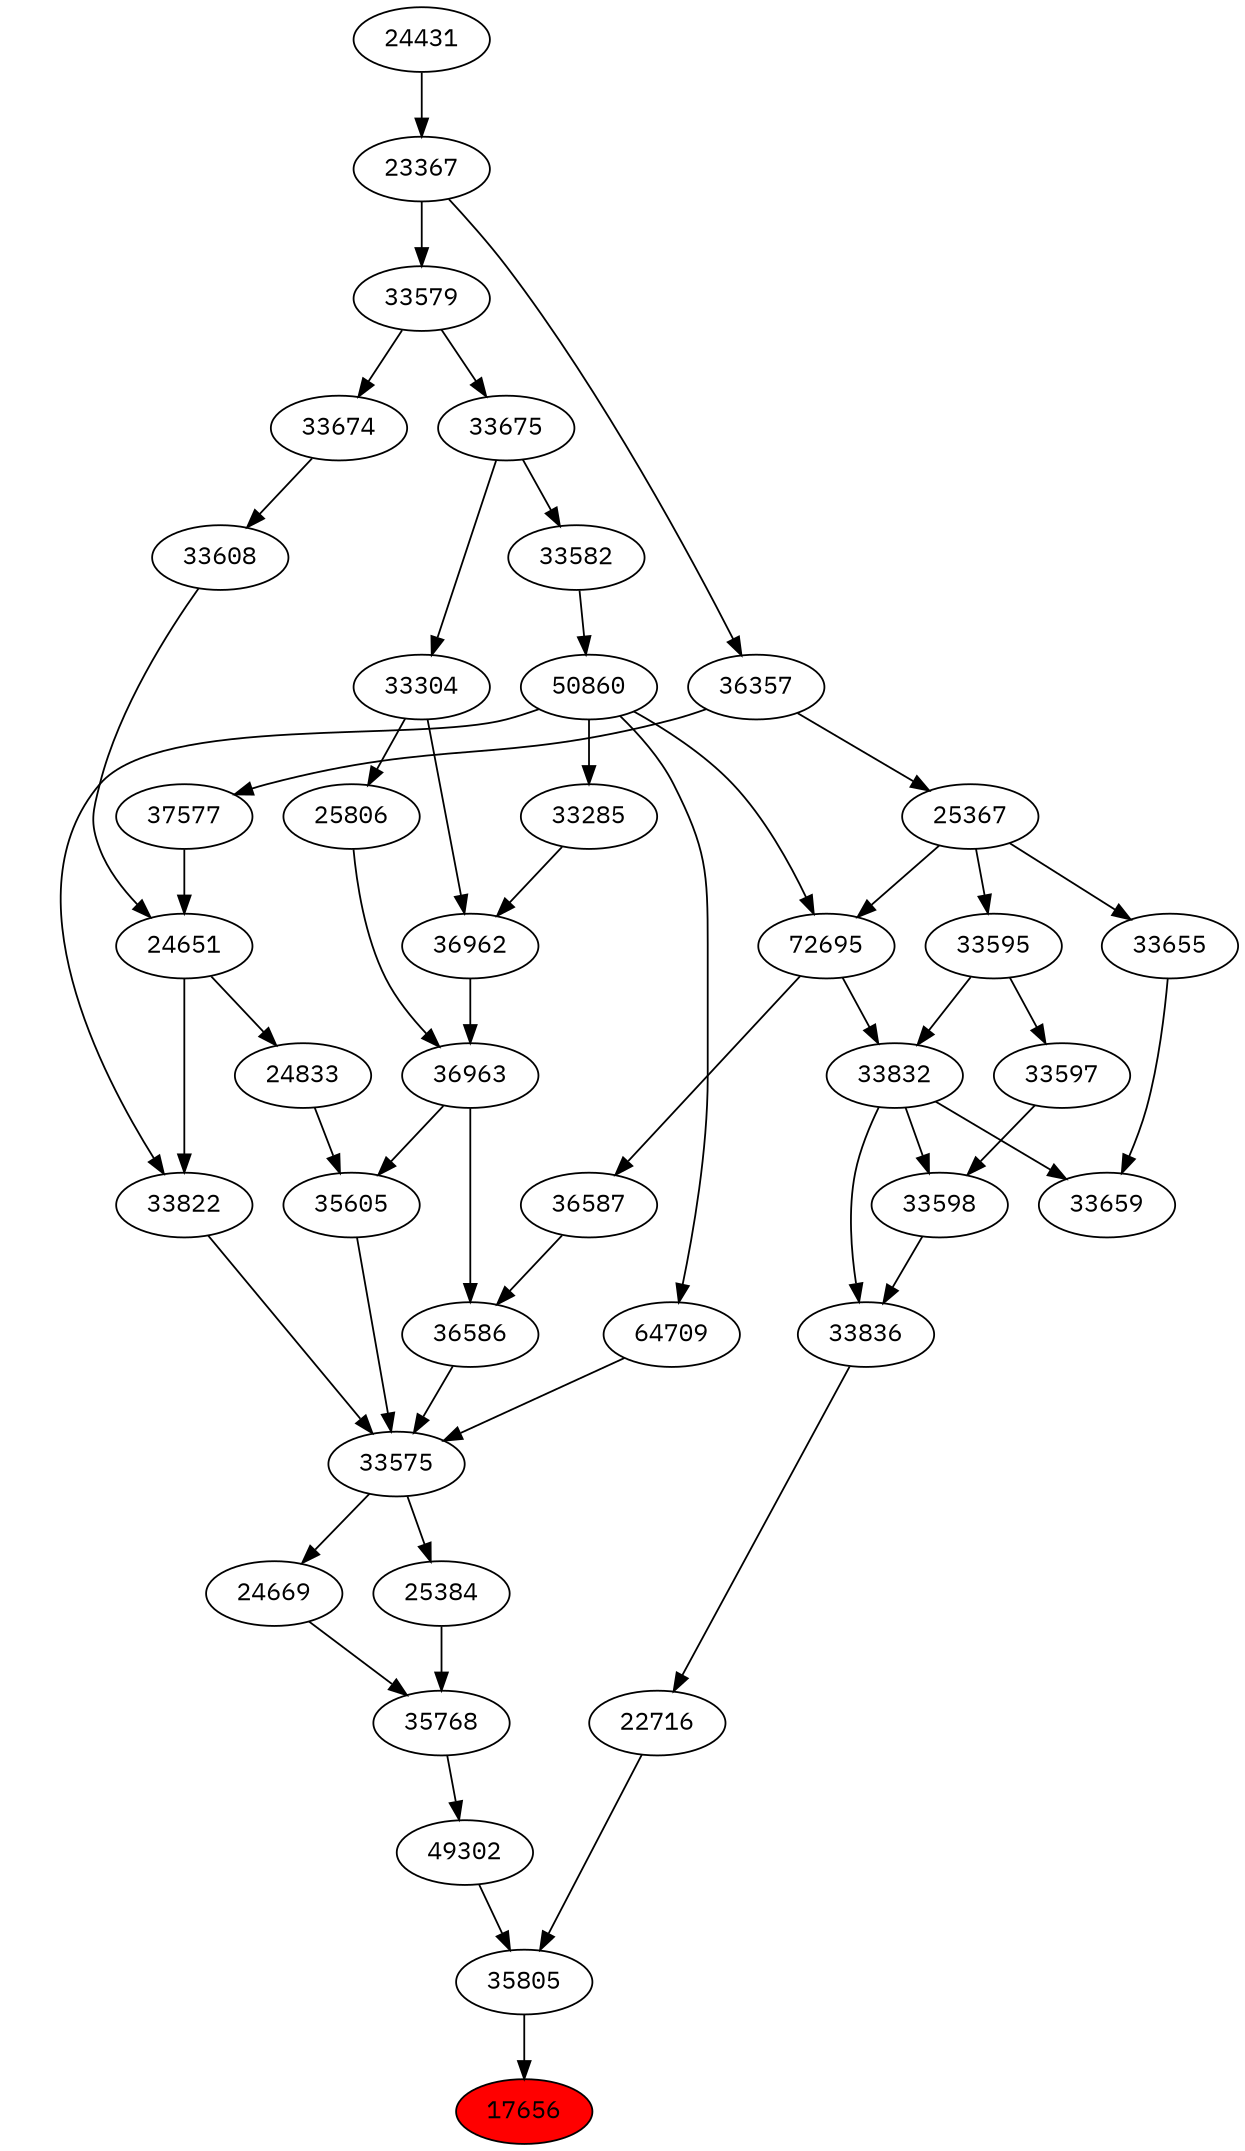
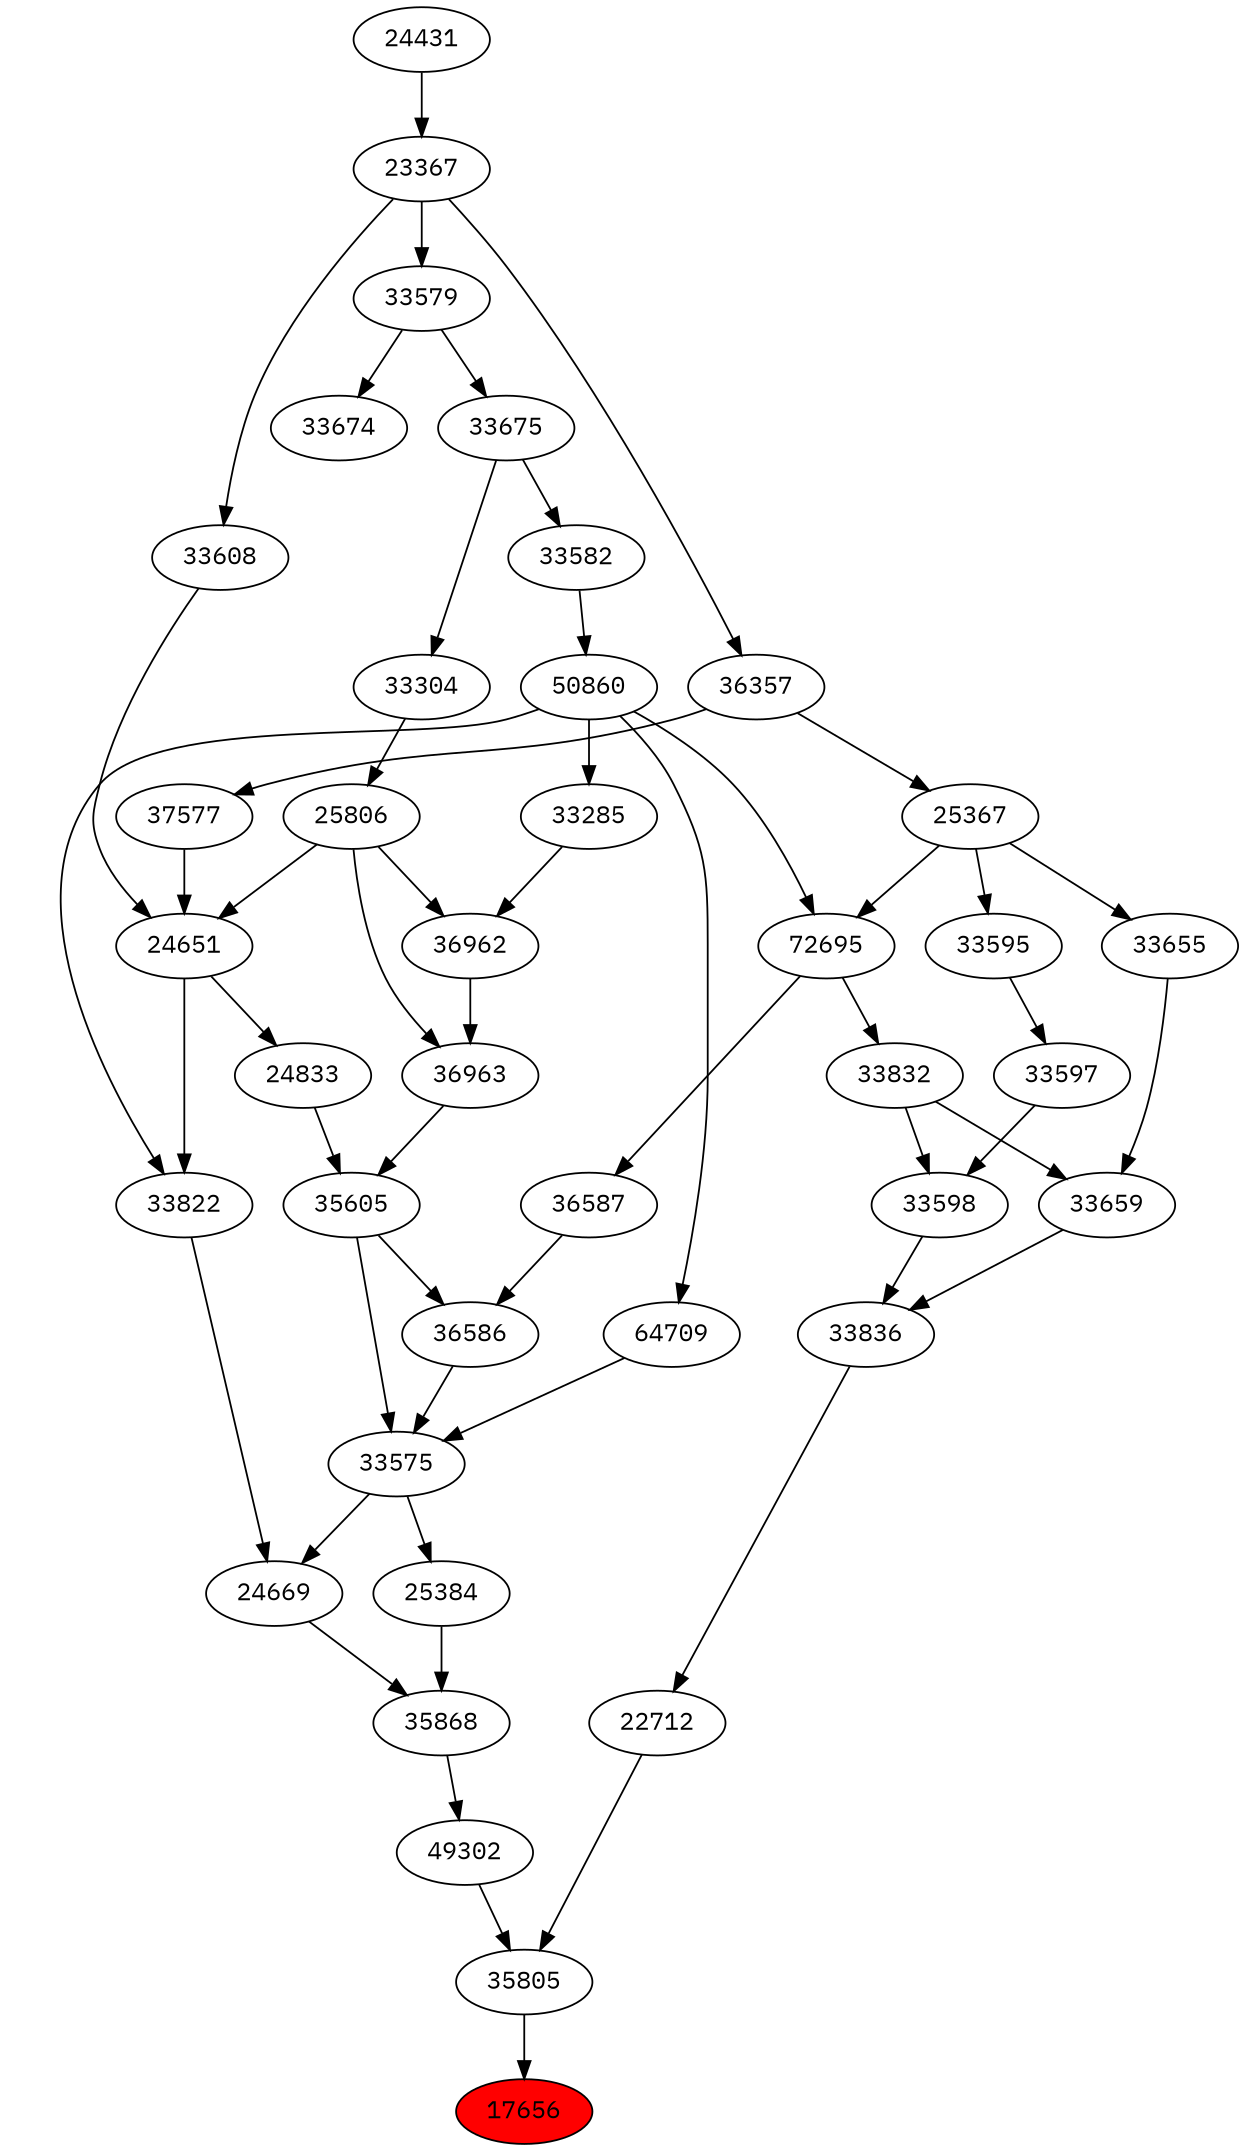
(286, 486) -> (283, 339)
(444, 807) -> (405, 875)
none -> (275, 876)
(950, 1004) -> none
(852, 1193) -> (994, 1266)
(470, 1196) -> (405, 1263)
(284, 1327) -> (227, 1391)
(442, 1723) -> (442, 1723)
(657, 1723) -> (657, 1723)
